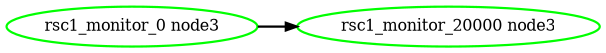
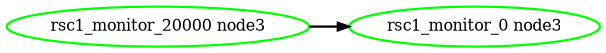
(272, 27) -> (323, 27)
